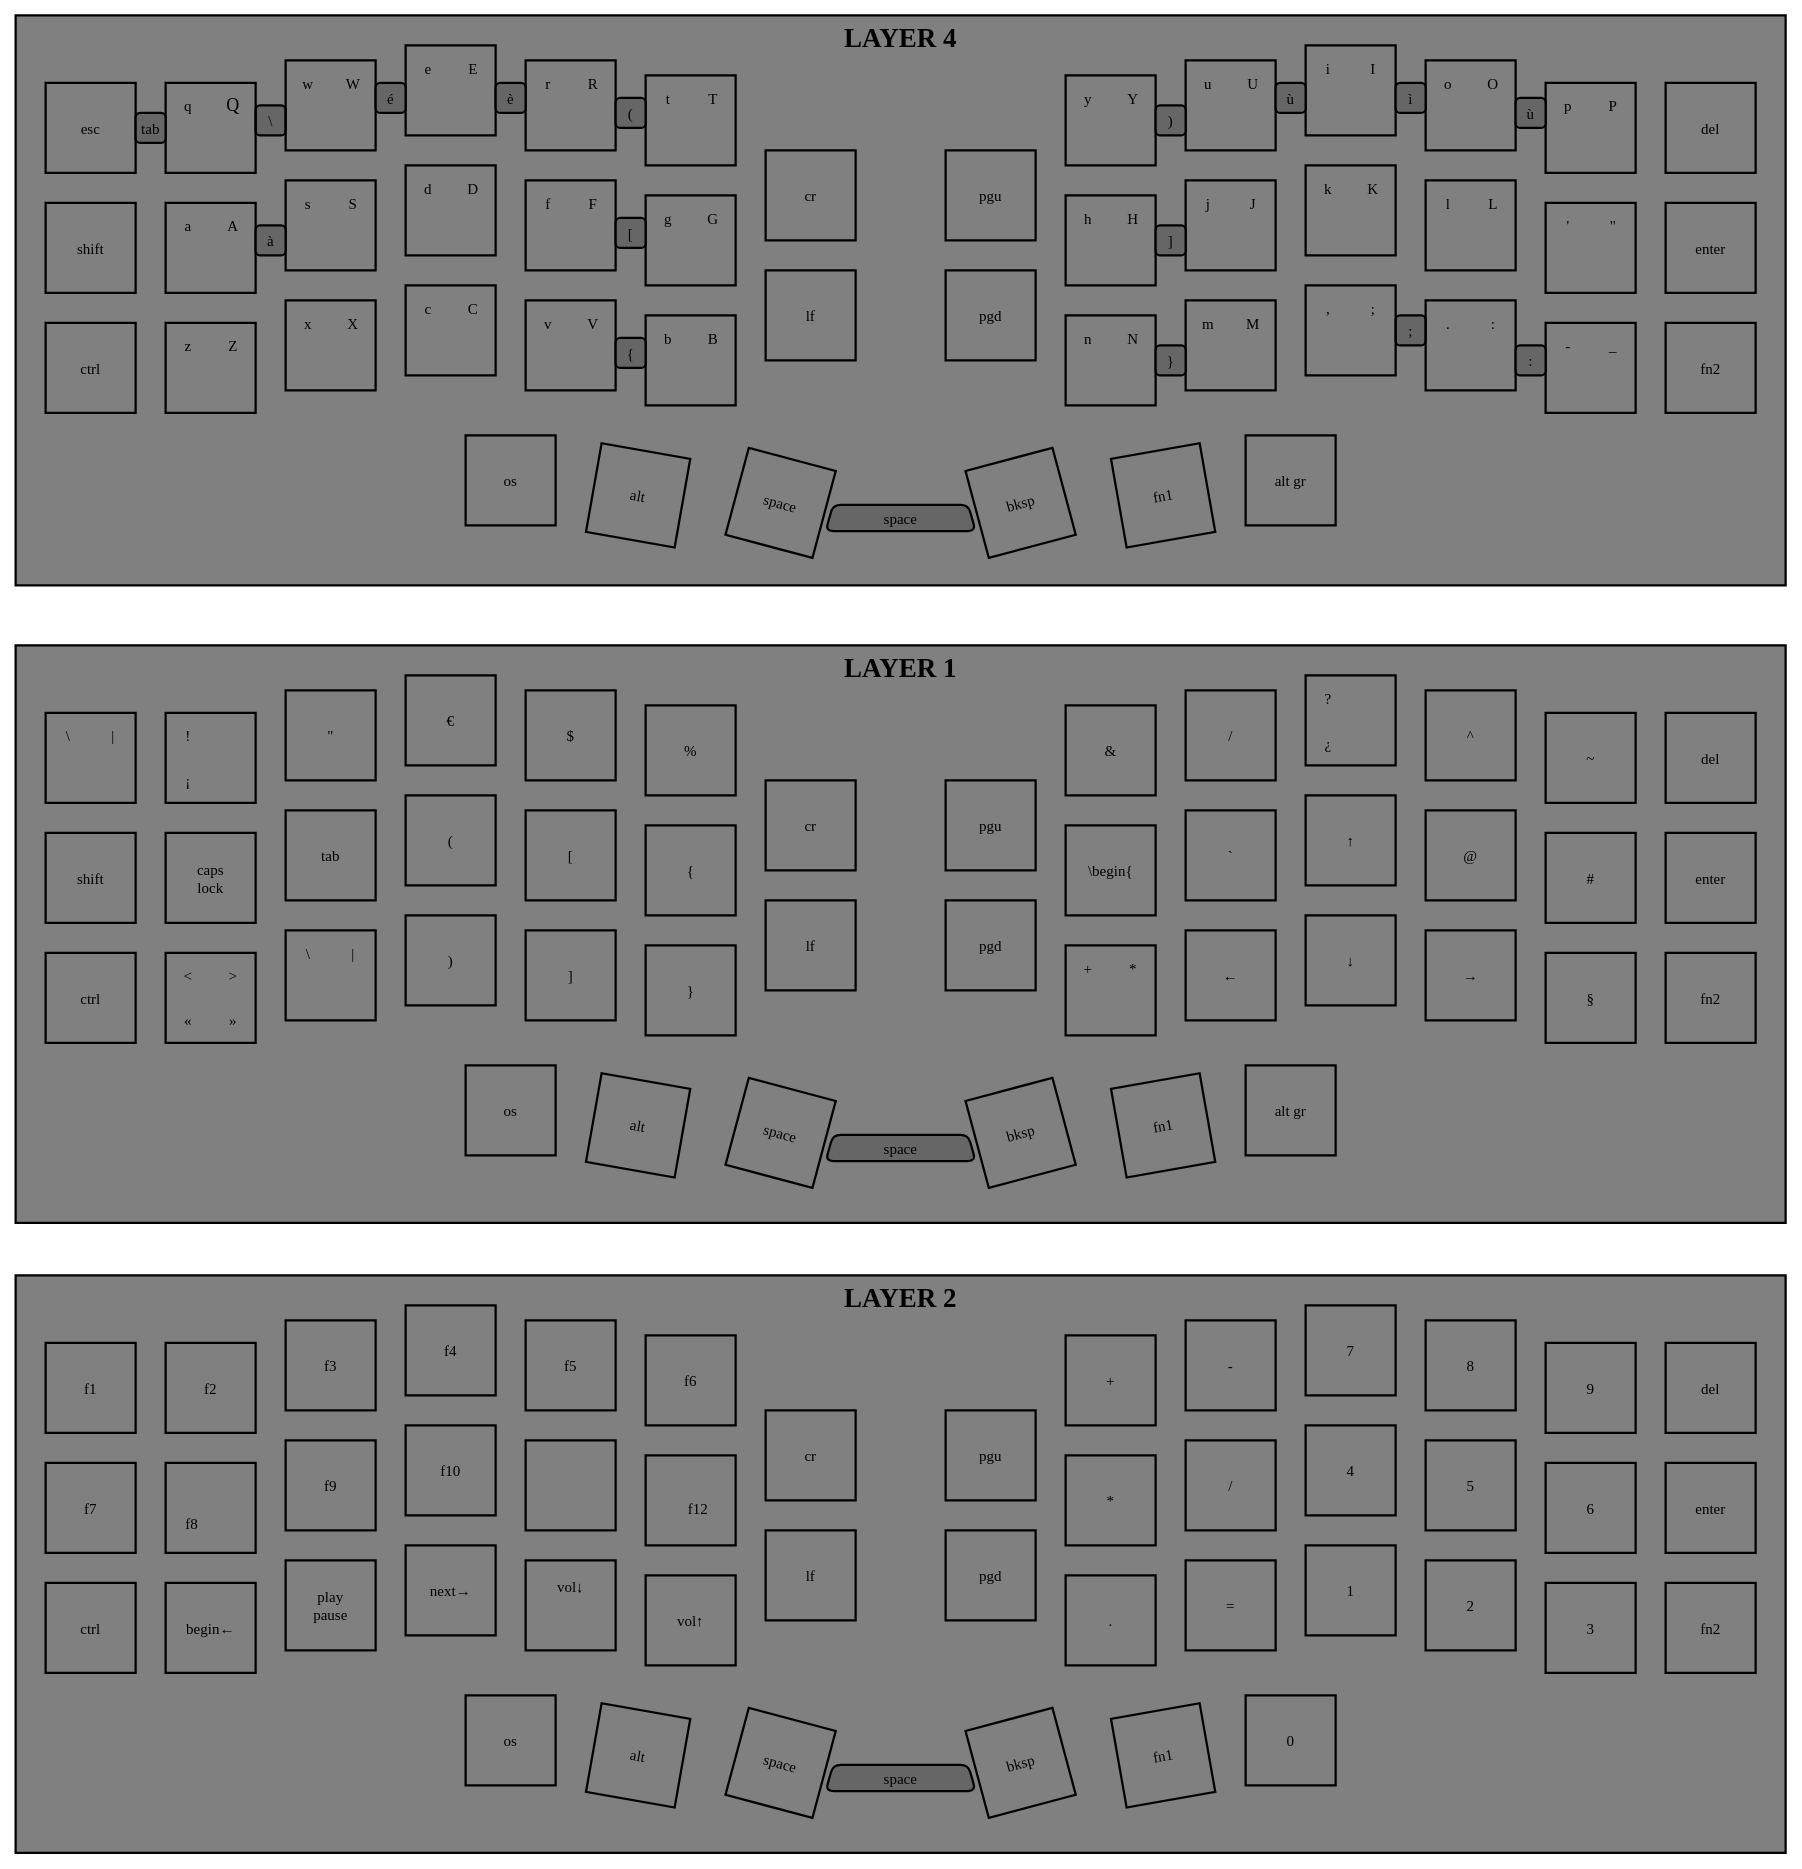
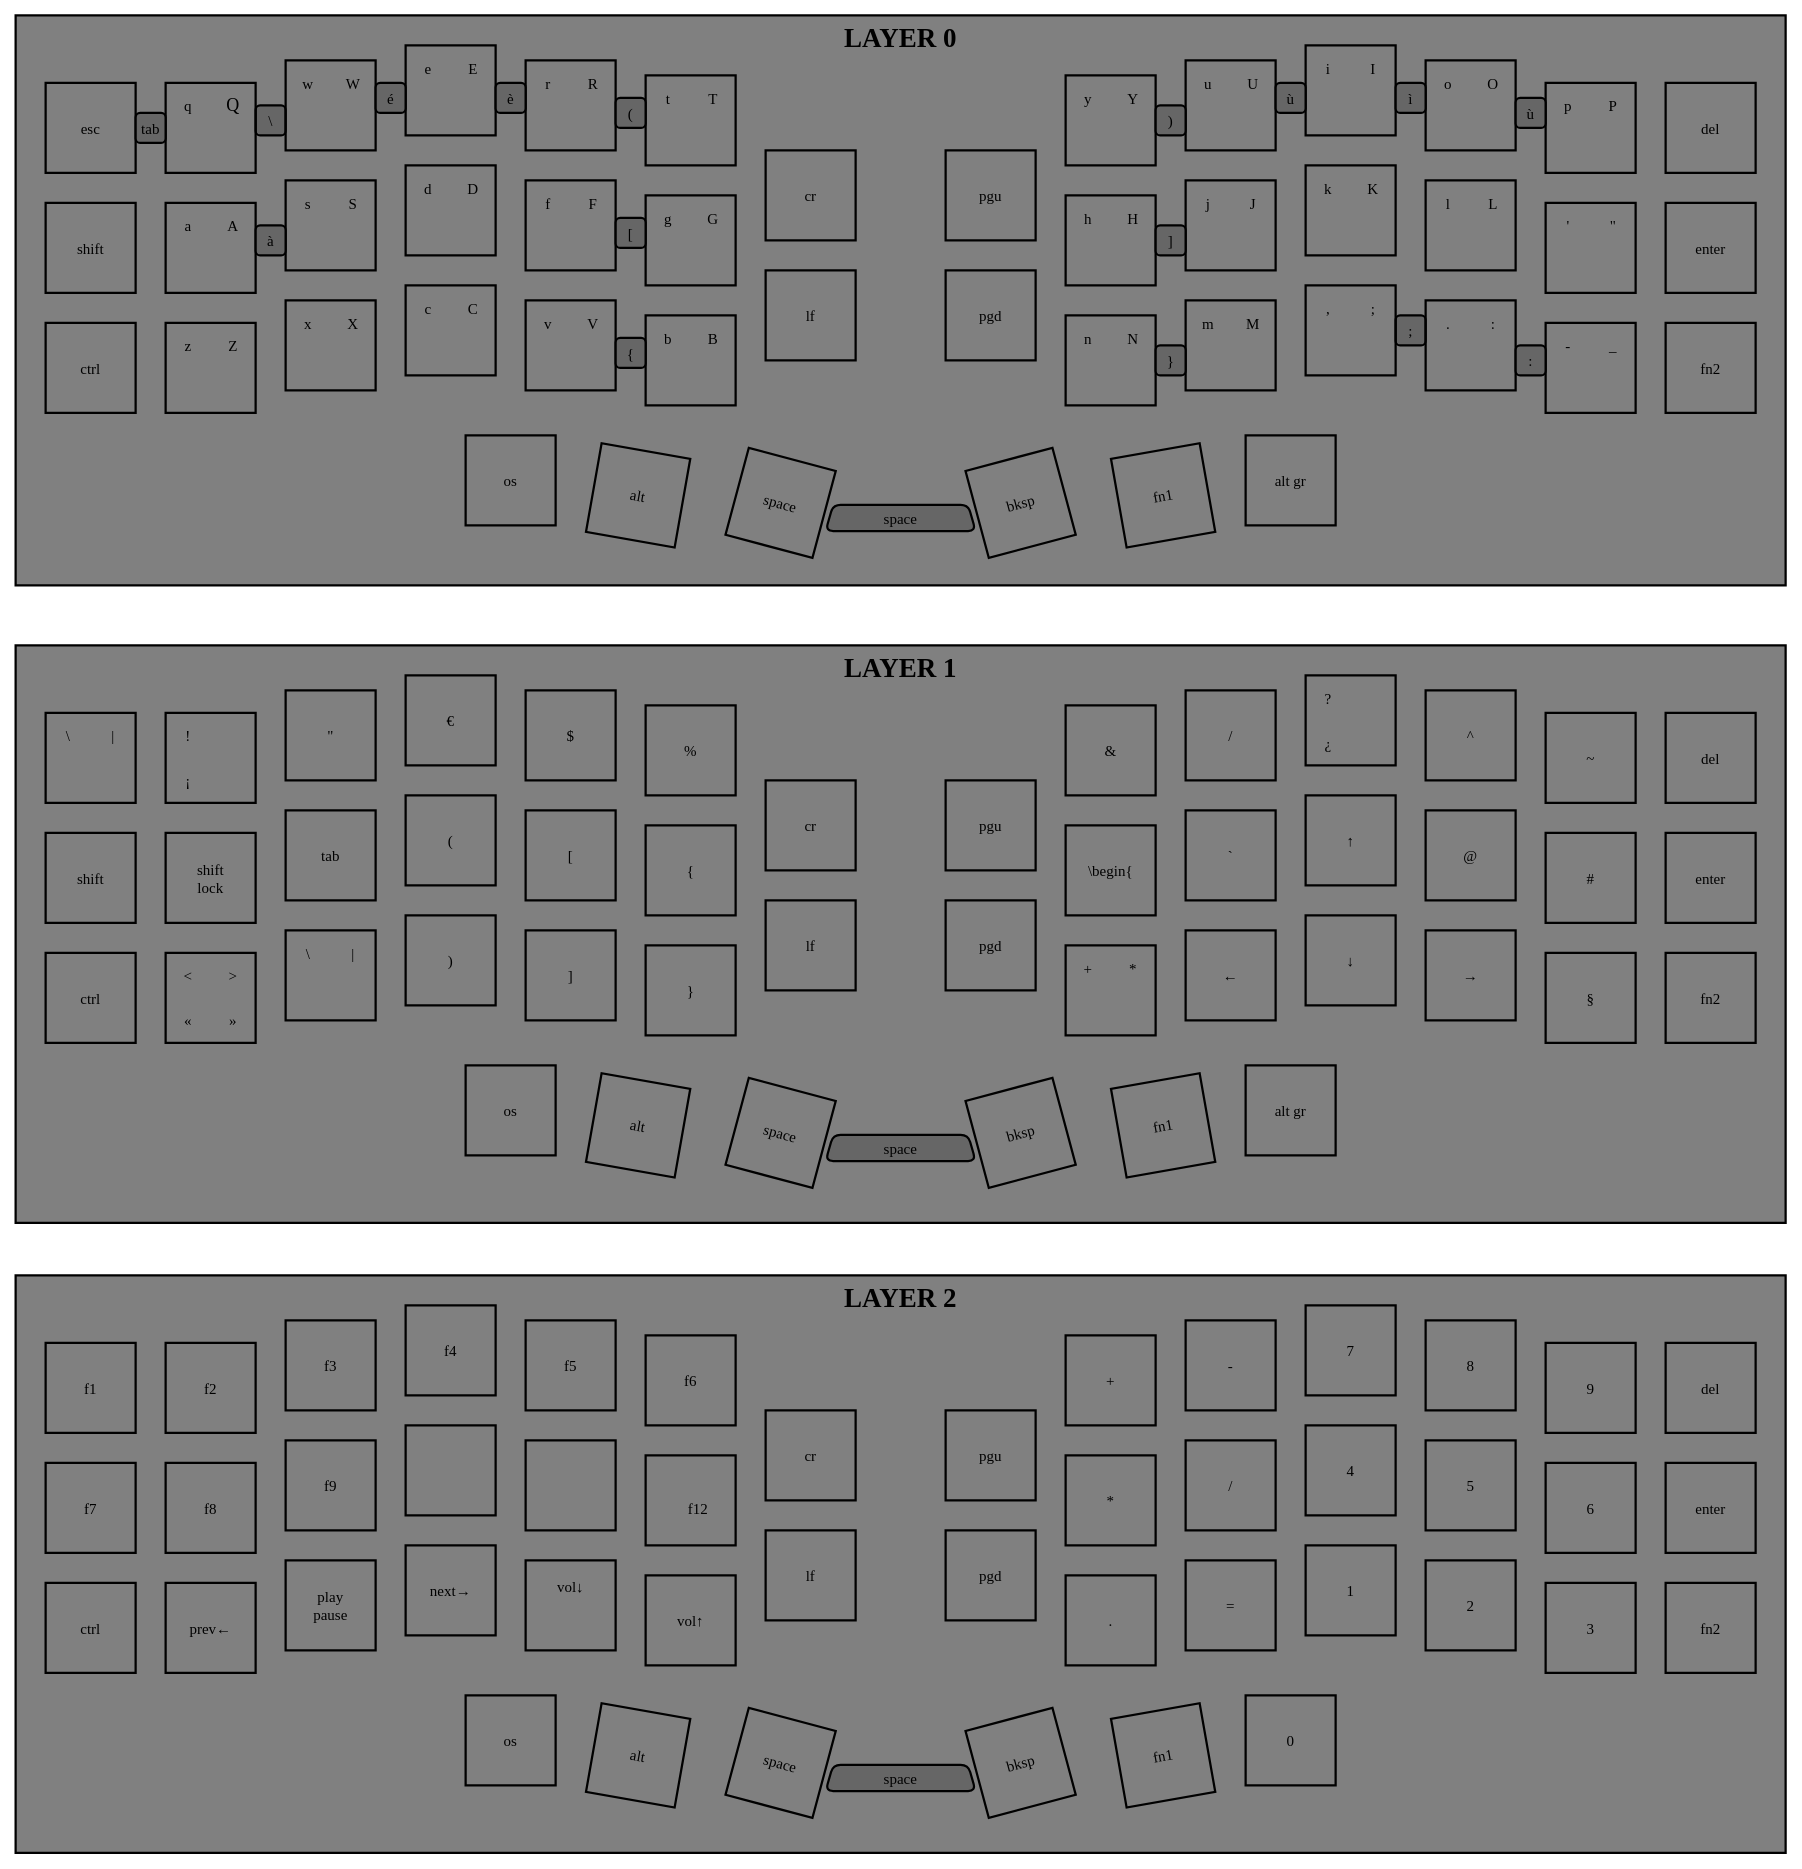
(900, 38) -> (900, 38)
(210, 878) -> (210, 878)
(450, 1470) -> none
(192, 1523) -> (210, 1508)
(210, 1628) -> (210, 1628)
